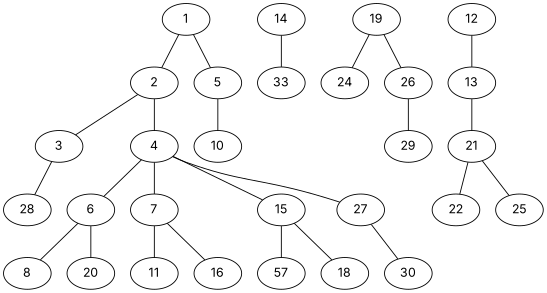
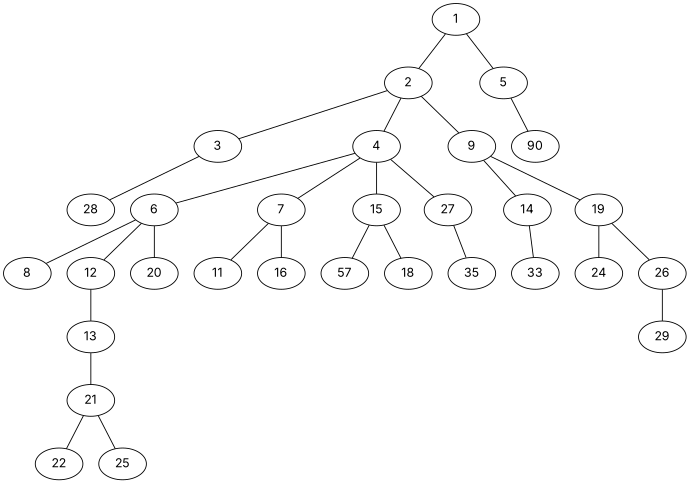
(218, 146) -> (535, 146)
none -> (472, 146)
none -> (123, 242)
(408, 273) -> (472, 273)
